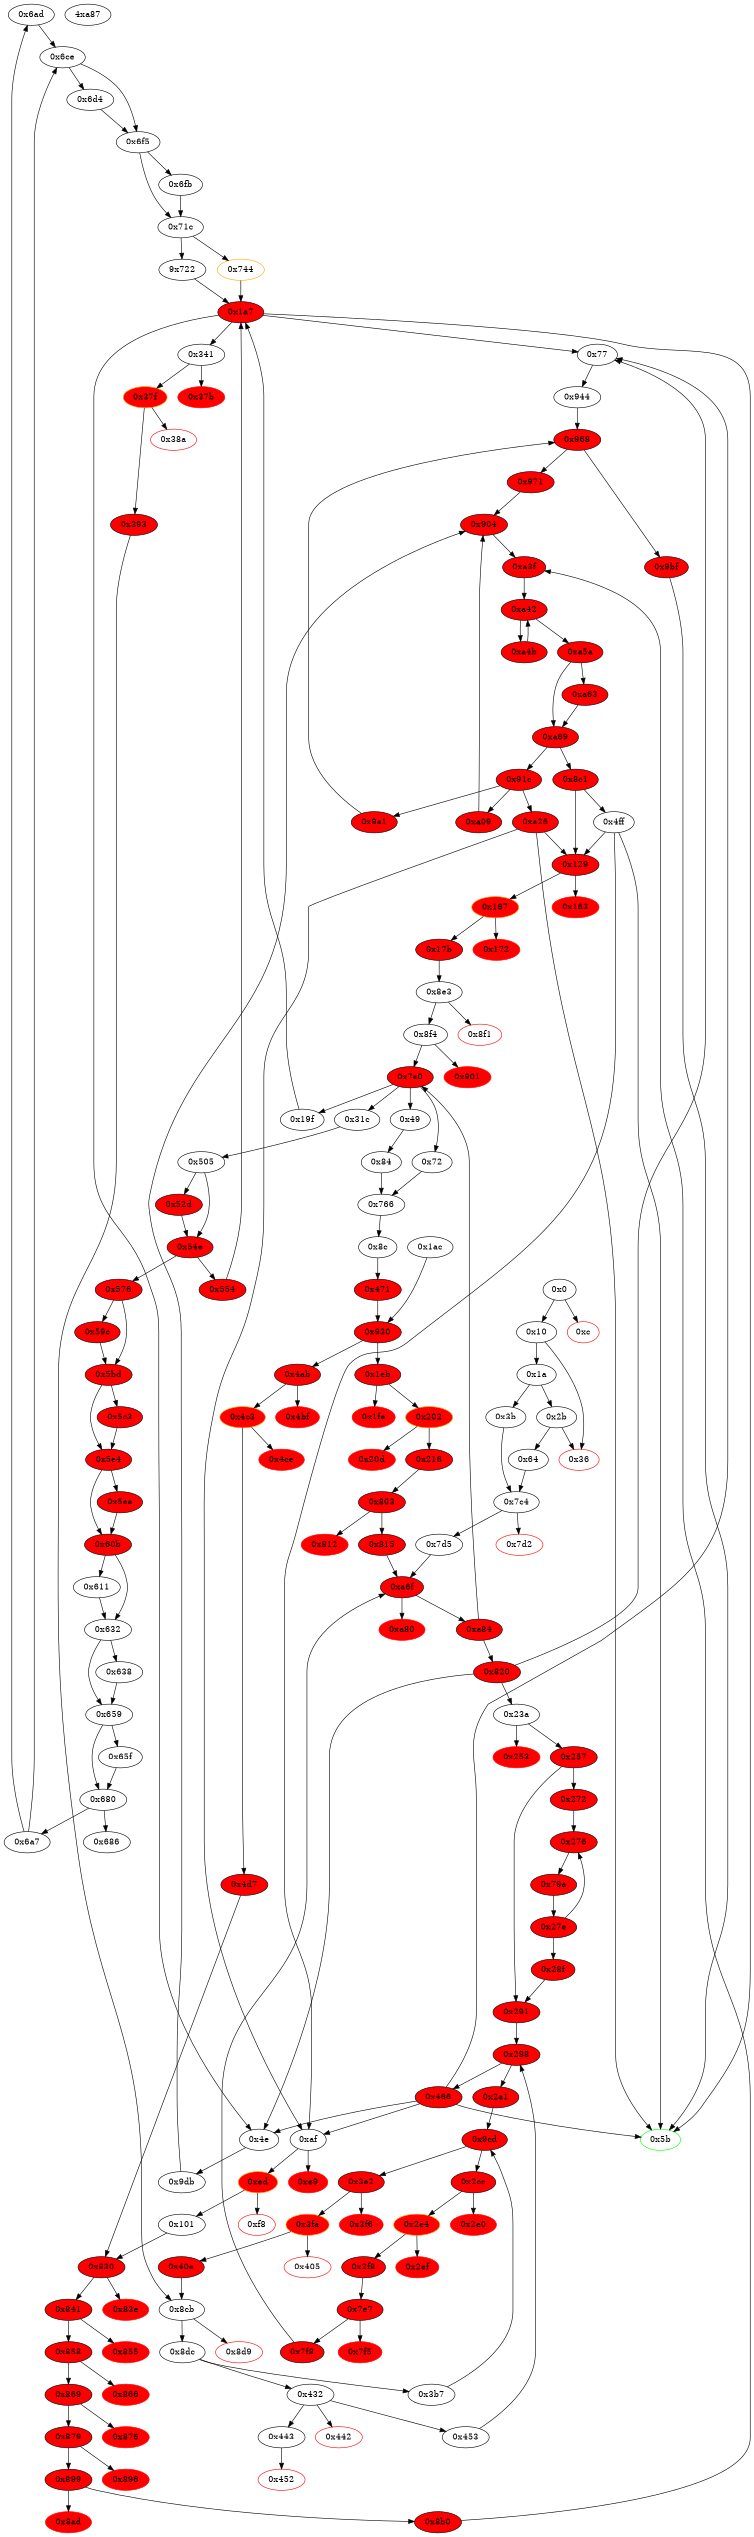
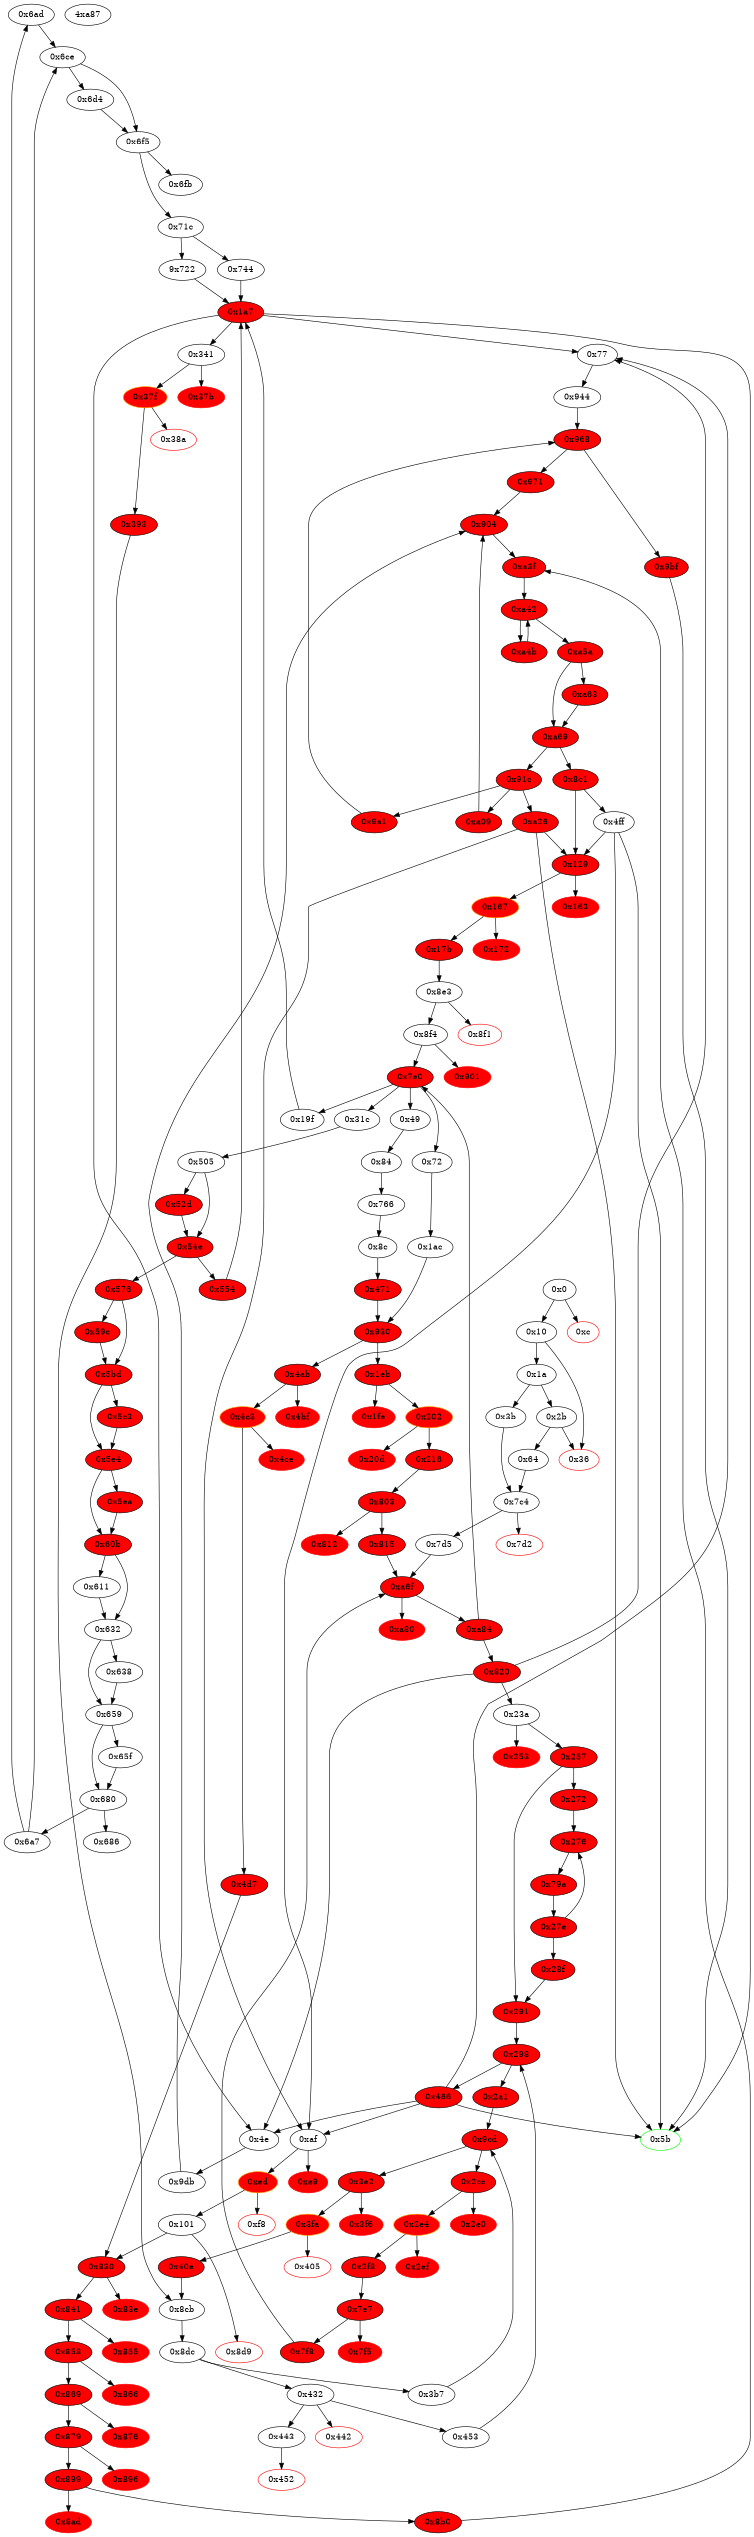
(181, 203) -> none
(241, 270) -> (241, 270)
(409, 1181) -> (431, 1202)
(208, 2329) -> (221, 2282)
